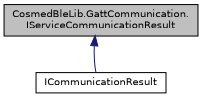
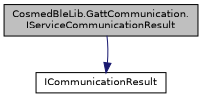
(94, 59) -> (108, 49)
